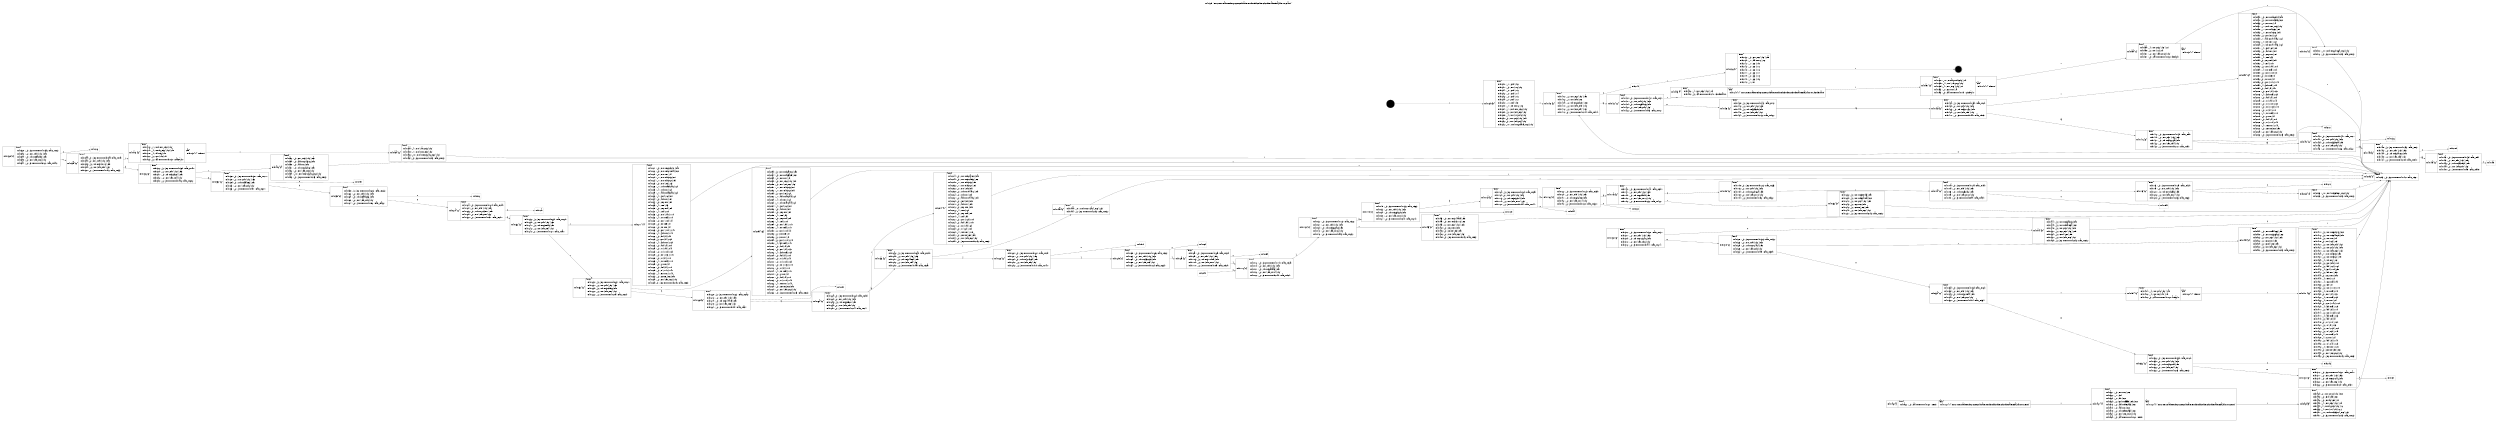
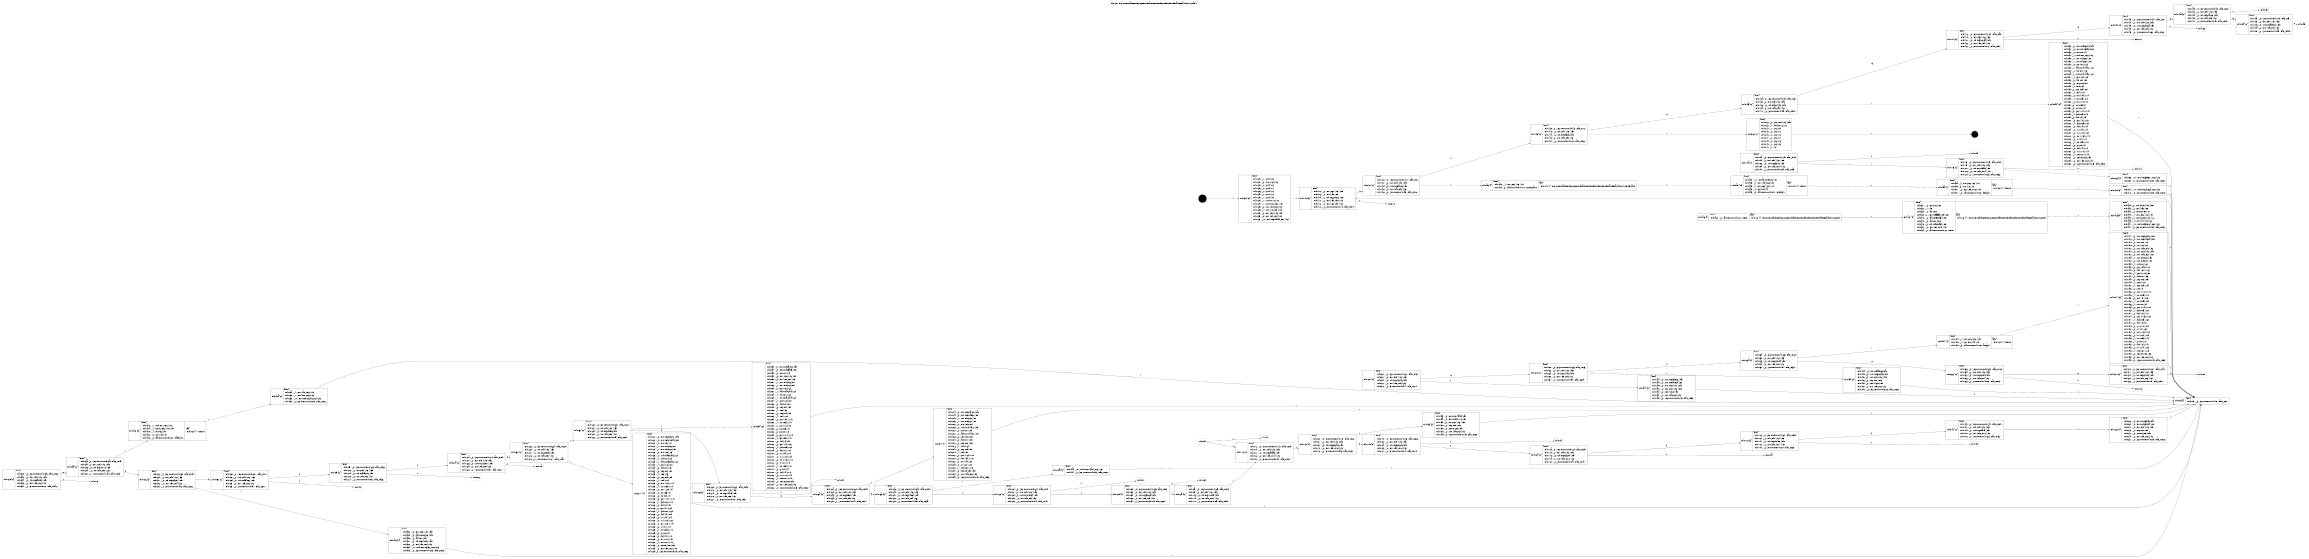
(1682, 79) -> (1666, 134)
(1748, 191) -> none
(1245, 256) -> (1233, 440)
